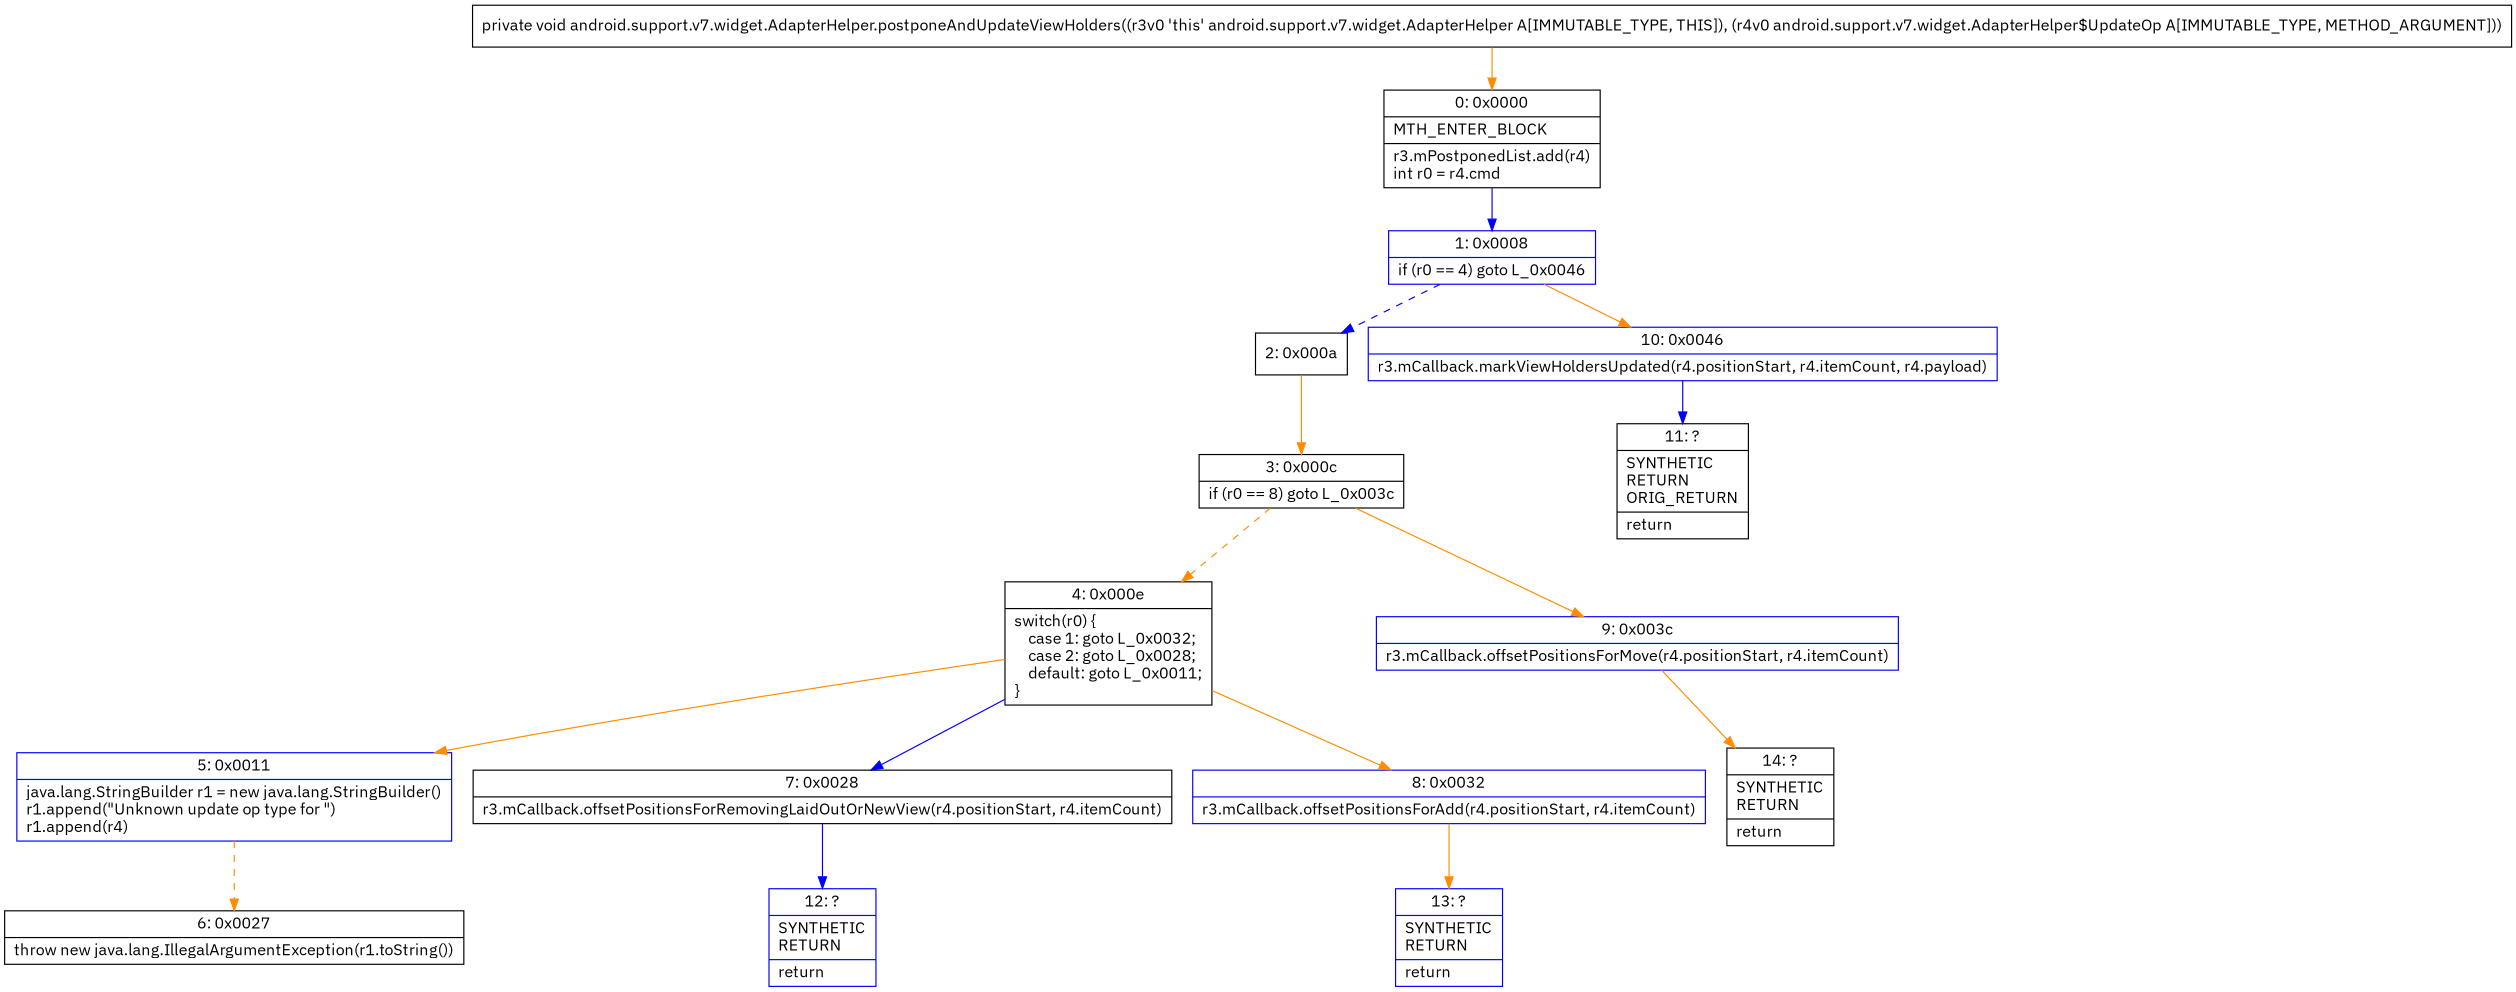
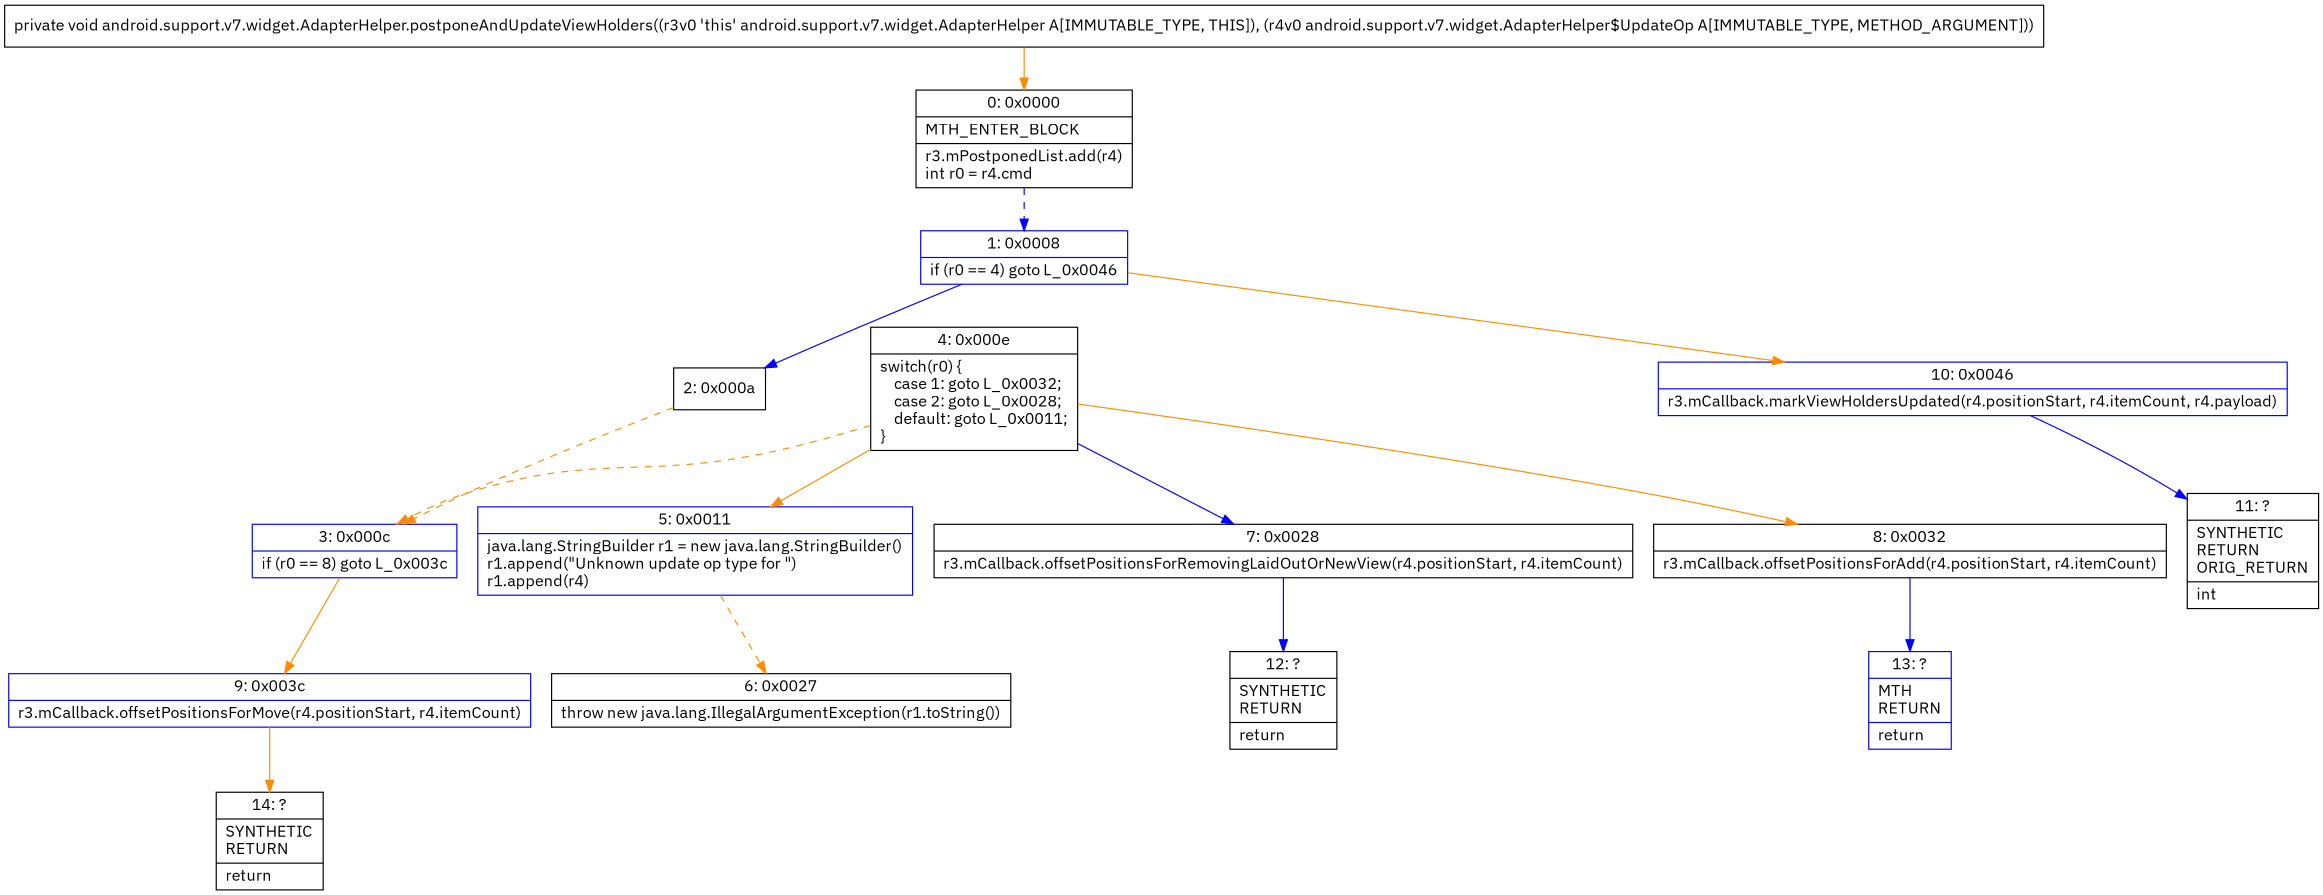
(1492, 203) -> (1024, 203)
(1396, 306) -> (868, 323)
(1301, 409) -> (542, 460)
(1301, 481) -> (355, 551)
(1650, 525) -> (2207, 595)
(1231, 541) -> (637, 467)
(1449, 797) -> (1910, 551)
(1449, 850) -> (1910, 609)
(1449, 928) -> (1895, 691)
(822, 938) -> (1283, 700)
